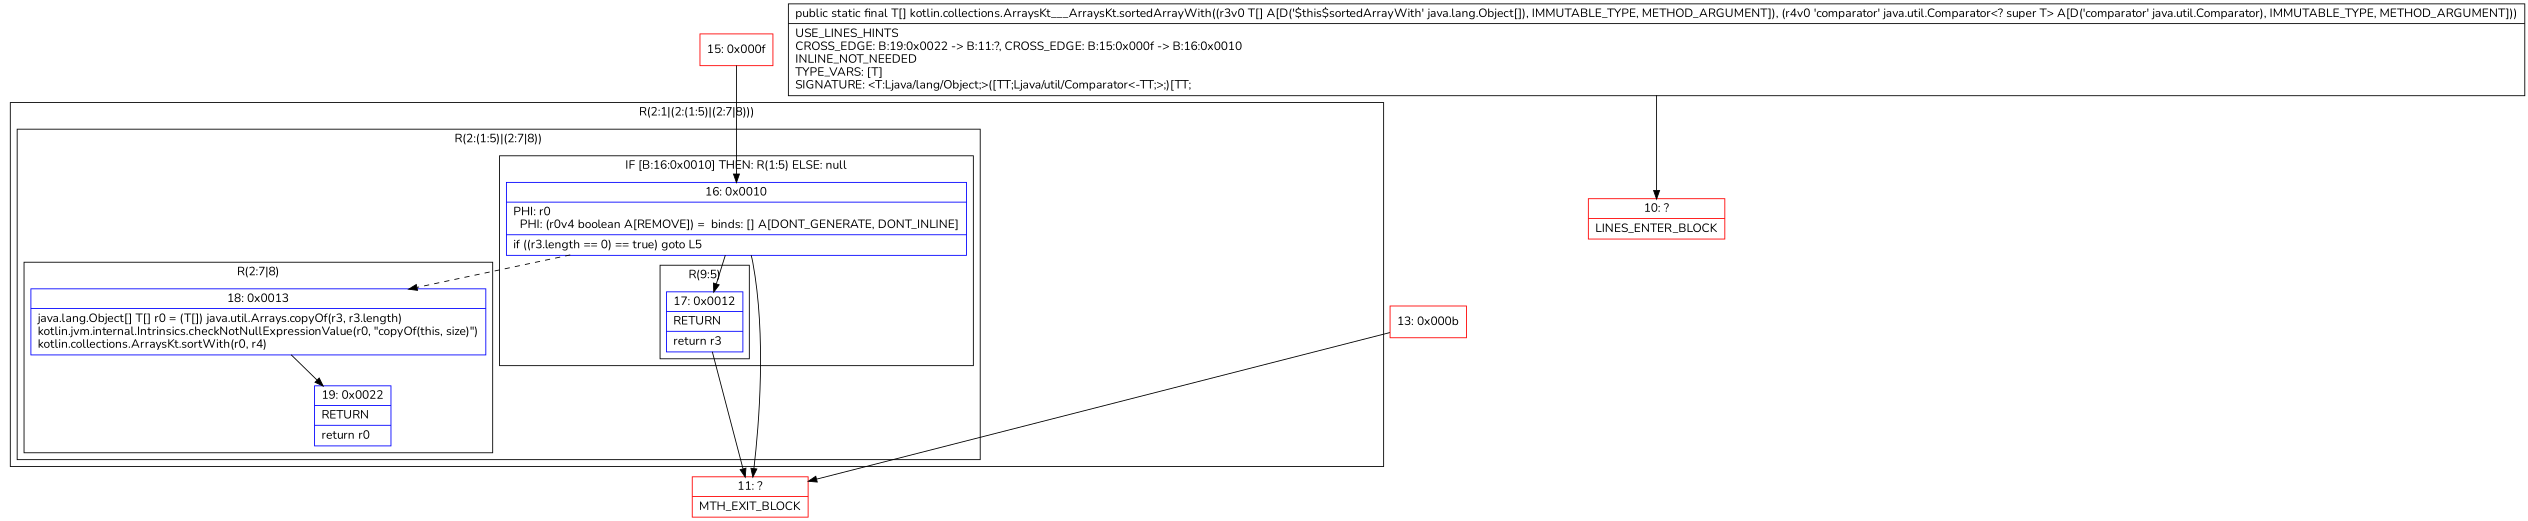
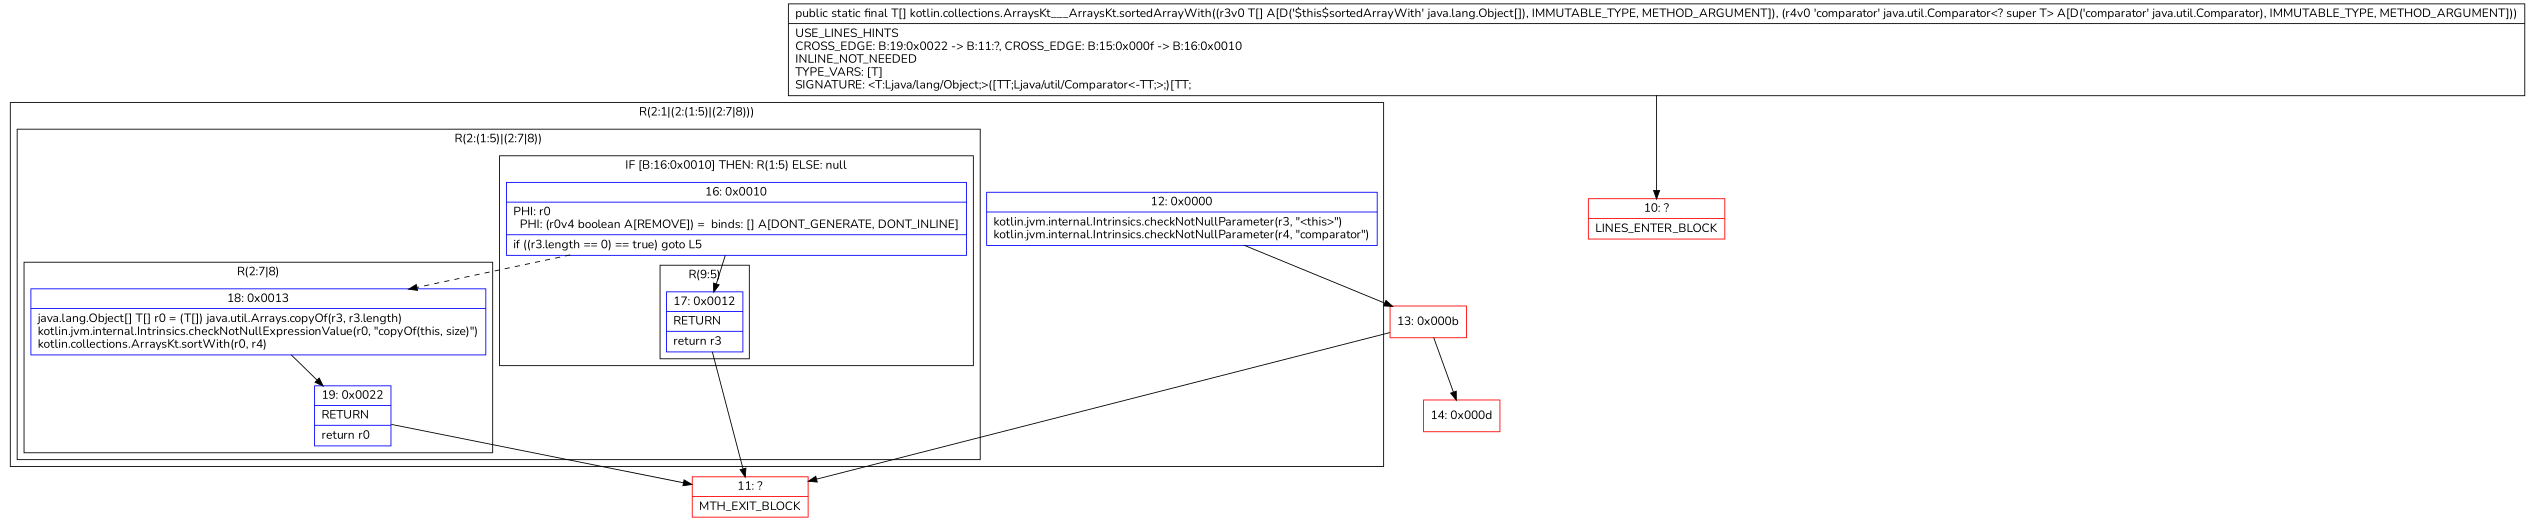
(736, 50) -> none
none -> (1182, 219)
(760, 356) -> (537, 454)
none -> (1462, 416)
